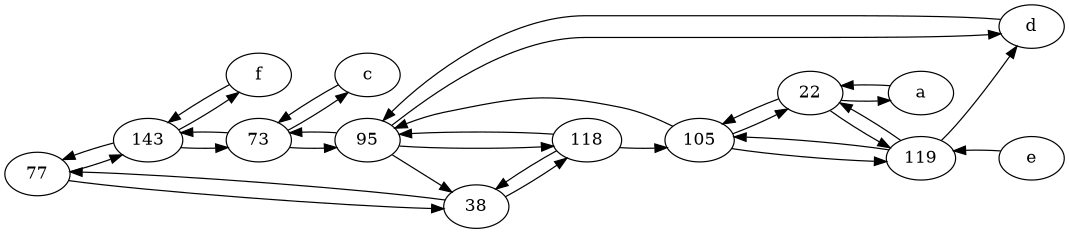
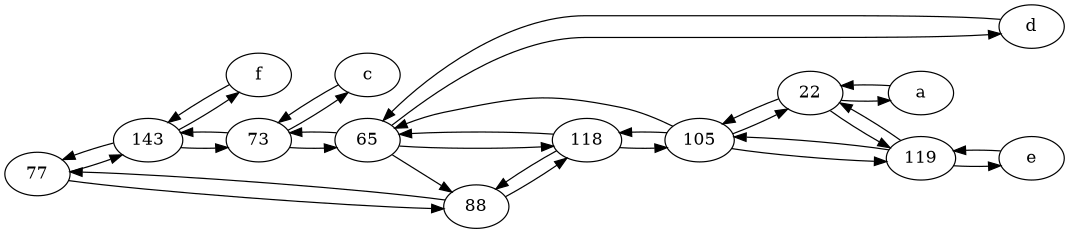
(977, 100) -> (971, 166)
none -> (649, 132)
(368, 140) -> (368, 140)
(476, 207) -> (476, 207)
